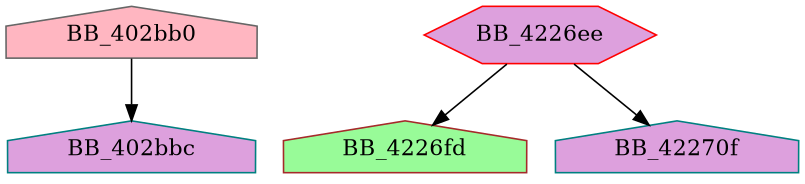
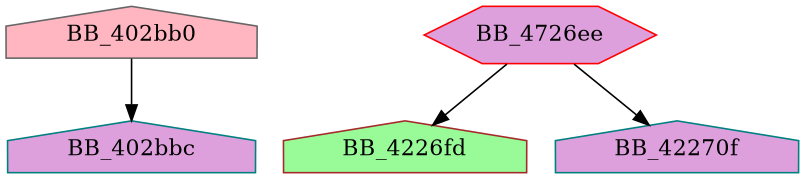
(540, 35) -> (540, 35)
